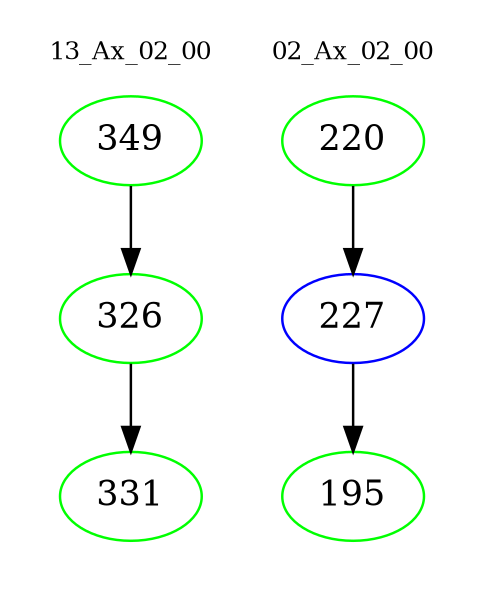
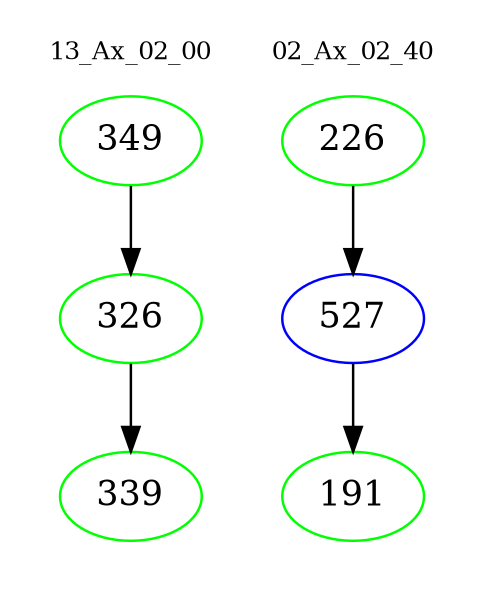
(353, 53) -> (353, 53)
(353, 141) -> (353, 141)
(353, 319) -> (353, 319)
(131, 496) -> (131, 496)
(353, 496) -> (353, 496)
